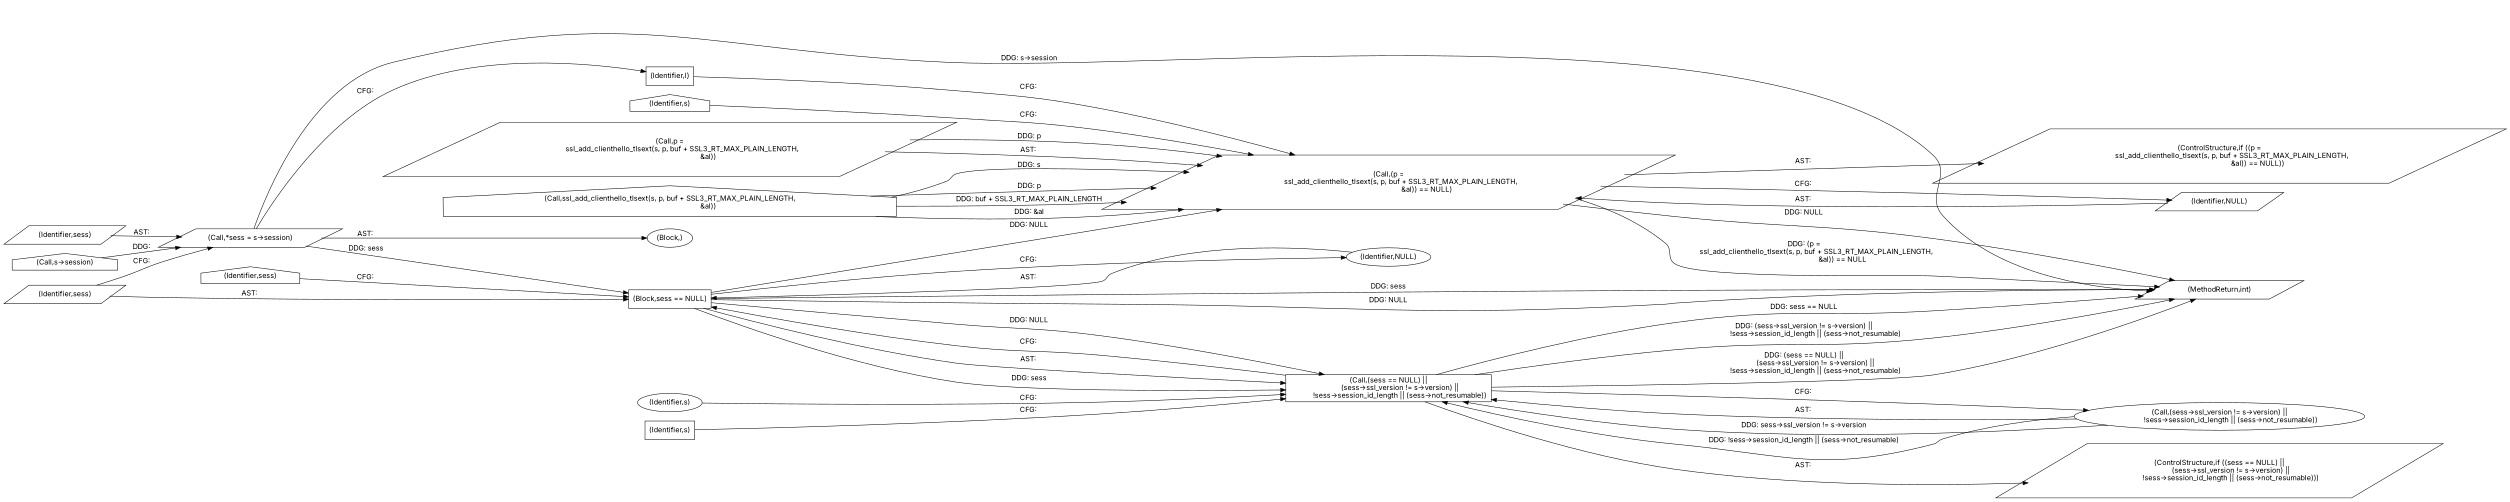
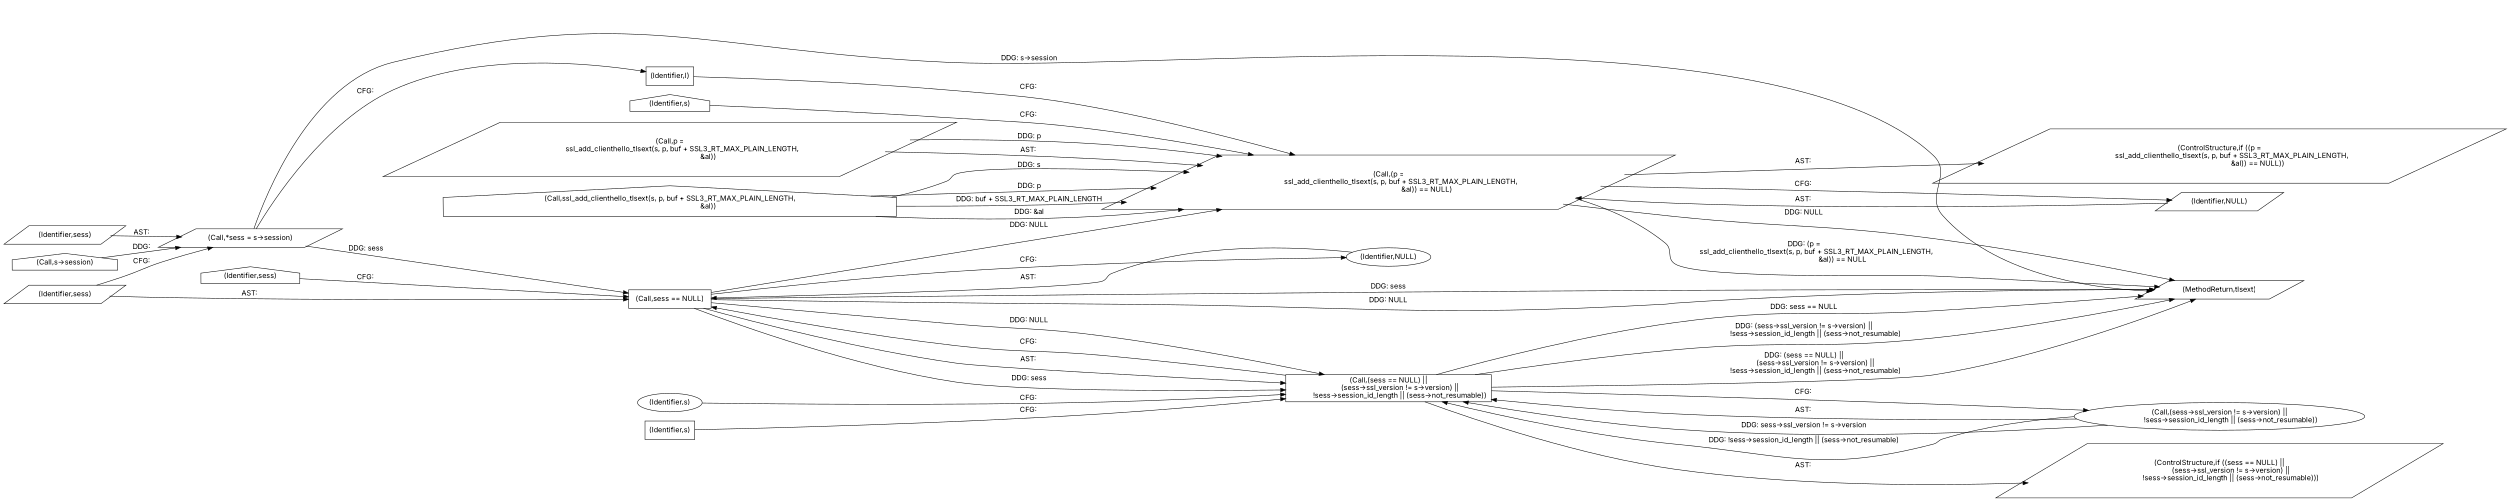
(670, 238) -> none
(2219, 290) -> (2219, 290)
(670, 299) -> (670, 299)
